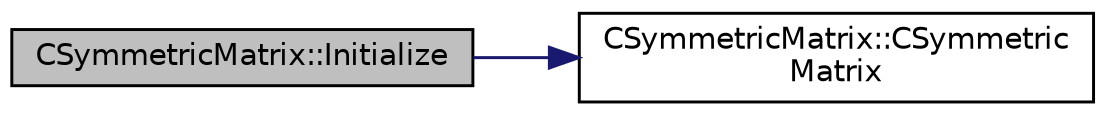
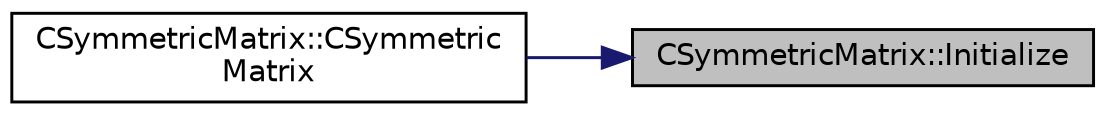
(511, 58) -> (564, 58)
